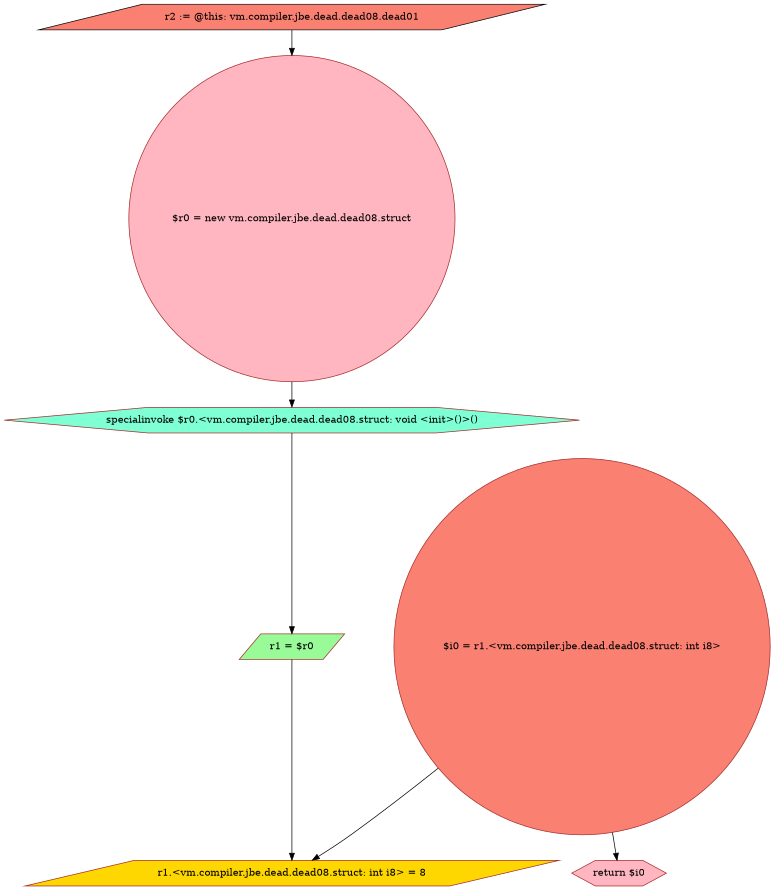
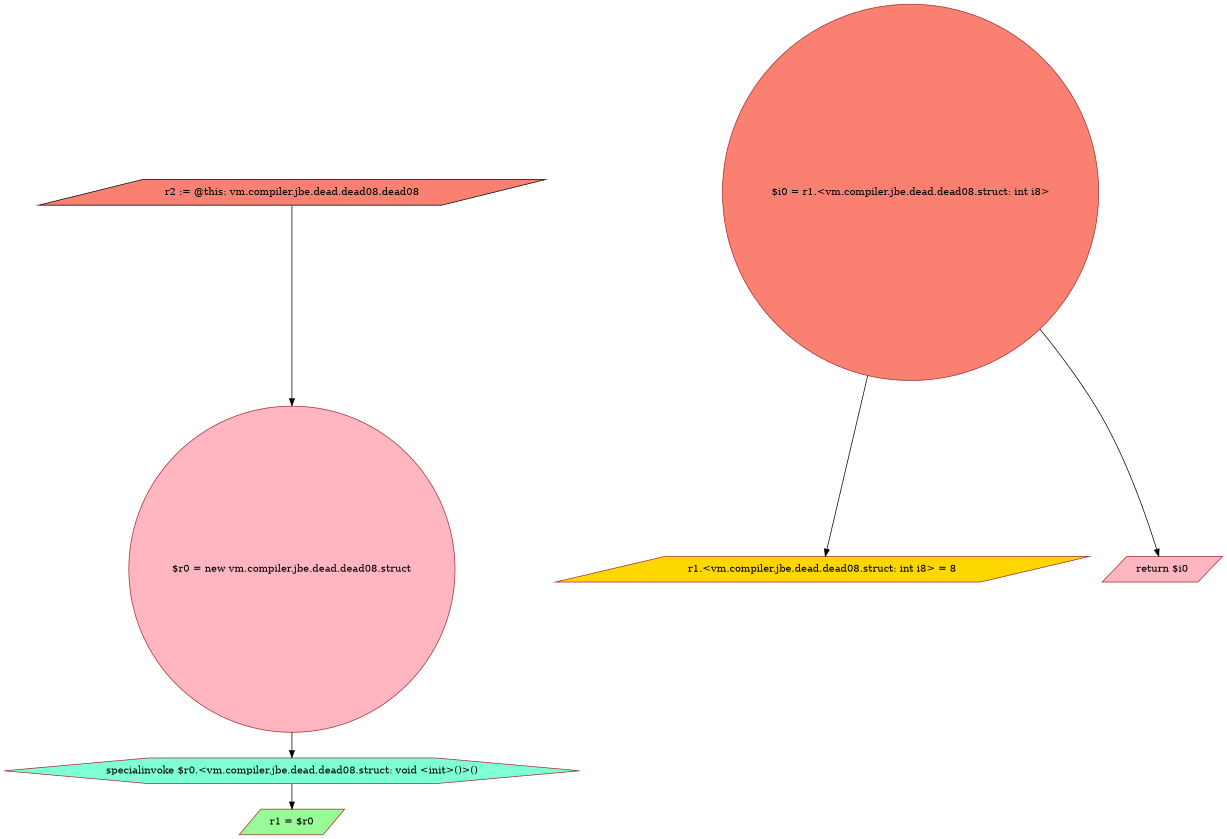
(292, 17) -> (292, 192)
(292, 756) -> none
(619, 873) -> (1162, 569)
